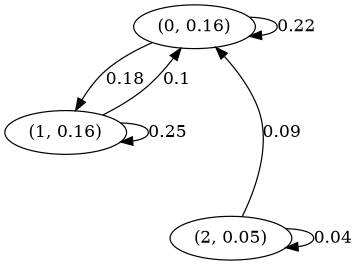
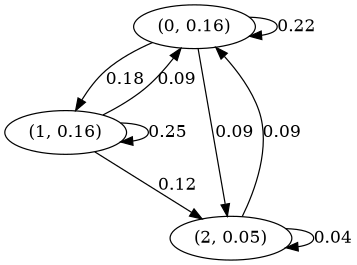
(177, 80) -> (177, 80)
none -> (212, 126)
none -> (143, 182)
